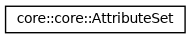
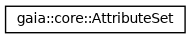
(95, 19) -> (95, 19)
